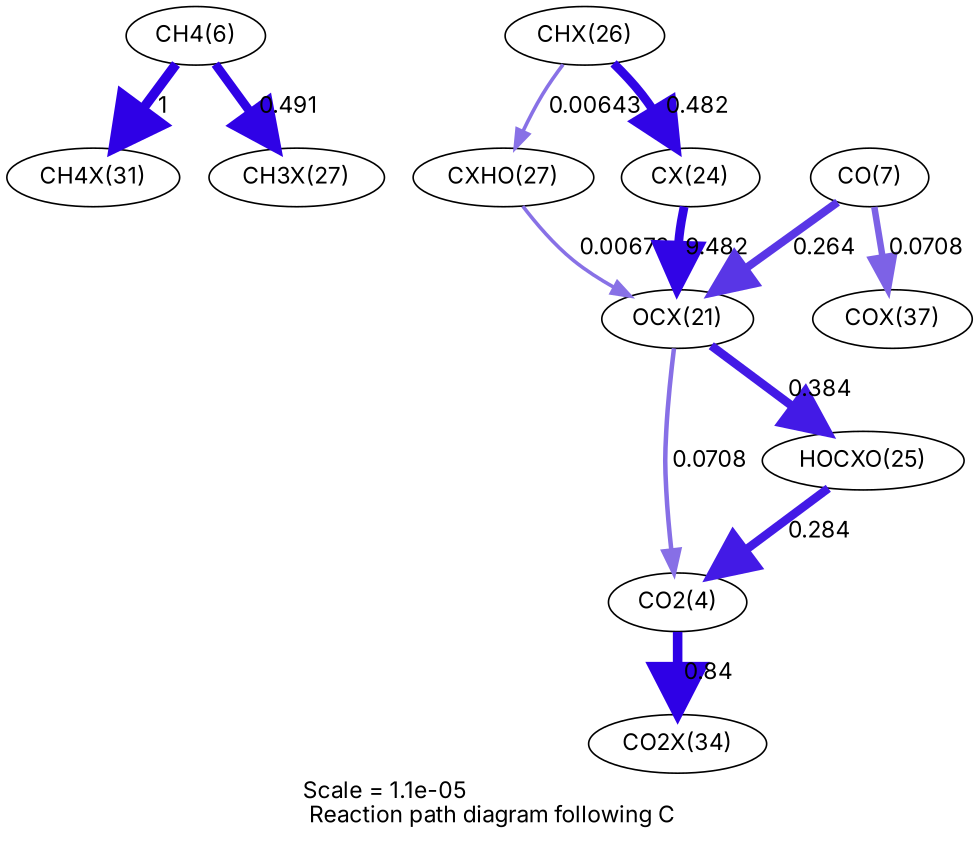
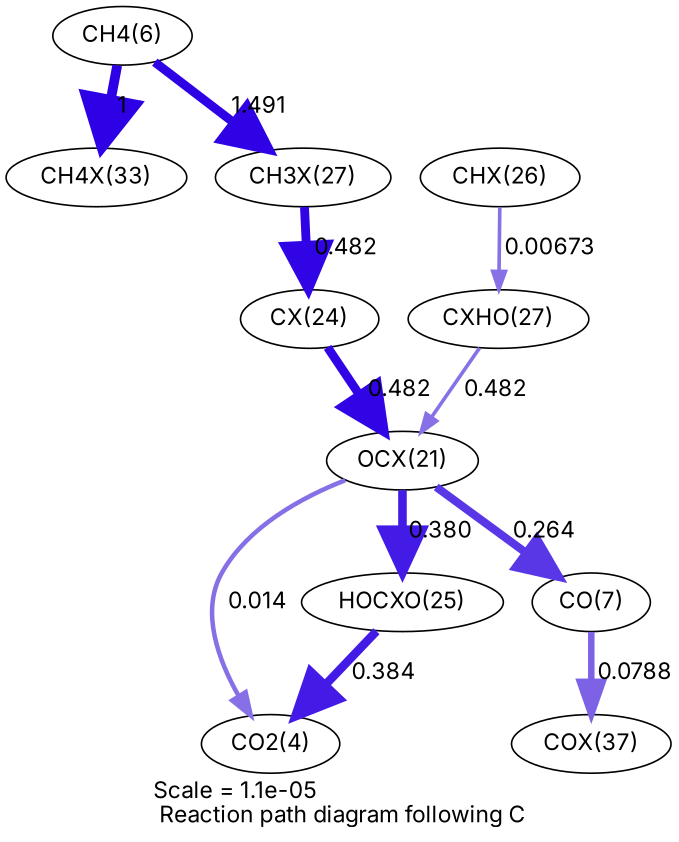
(635, 86) -> (305, 226)
(285, 107) -> (256, 107)
(592, 107) -> (547, 248)
(93, 177) -> (96, 177)
(791, 236) -> (481, 520)
(622, 248) -> (493, 390)
(714, 248) -> (397, 390)
(923, 248) -> (632, 673)
(817, 390) -> (437, 531)
(707, 461) -> (254, 602)
(817, 531) -> (380, 673)
(678, 744) -> none
